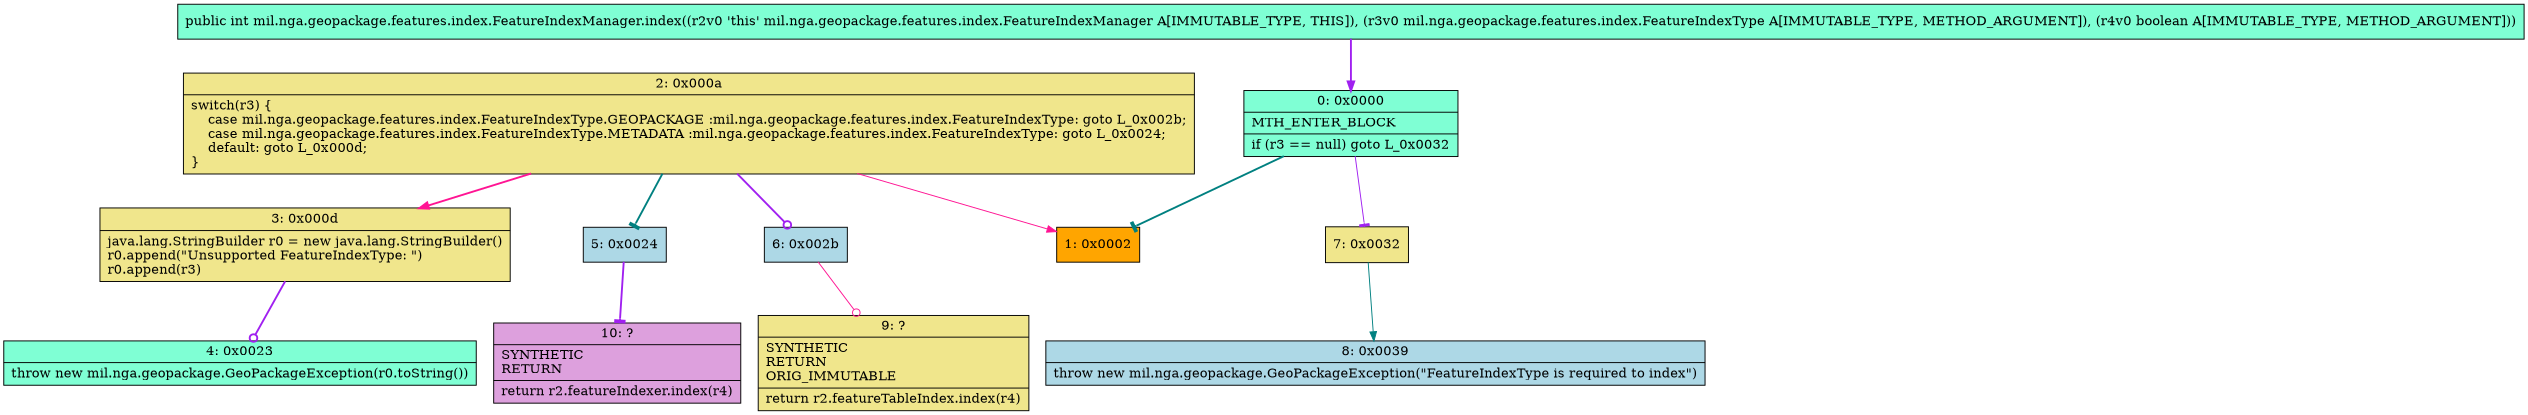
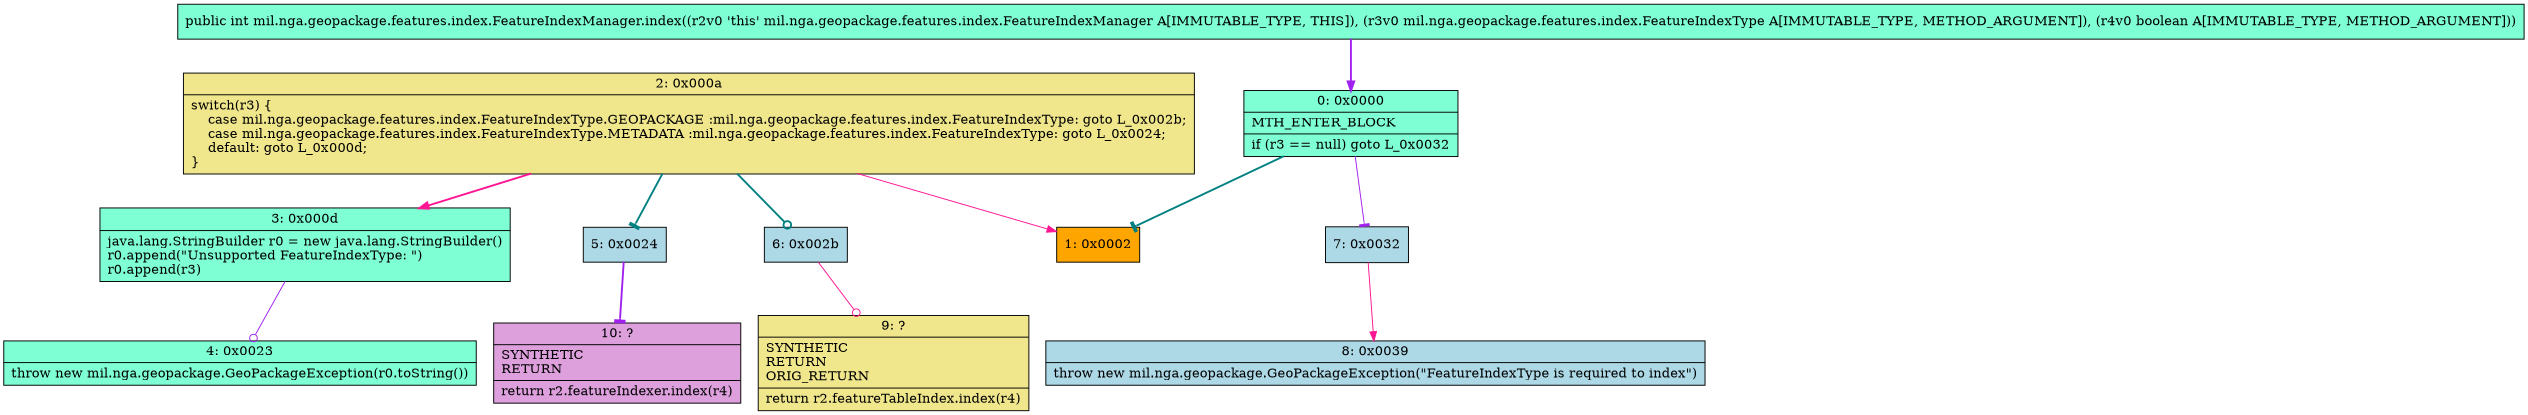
(761, 198) -> (761, 198)
(305, 245) -> (305, 245)
(1367, 245) -> (1367, 245)
(1371, 297) -> (1371, 297)
(270, 308) -> (270, 308)
(831, 376) -> (818, 376)
